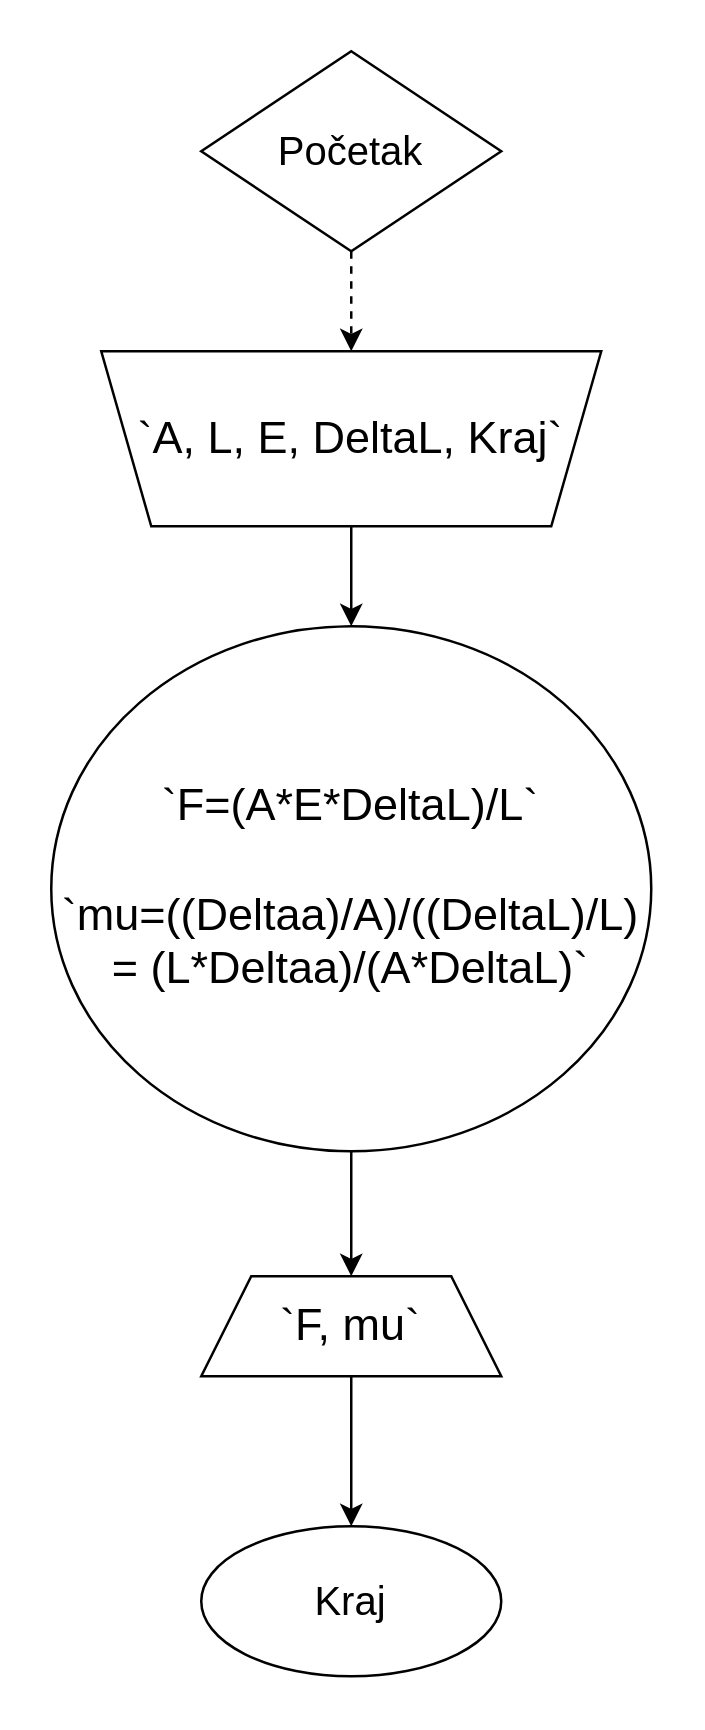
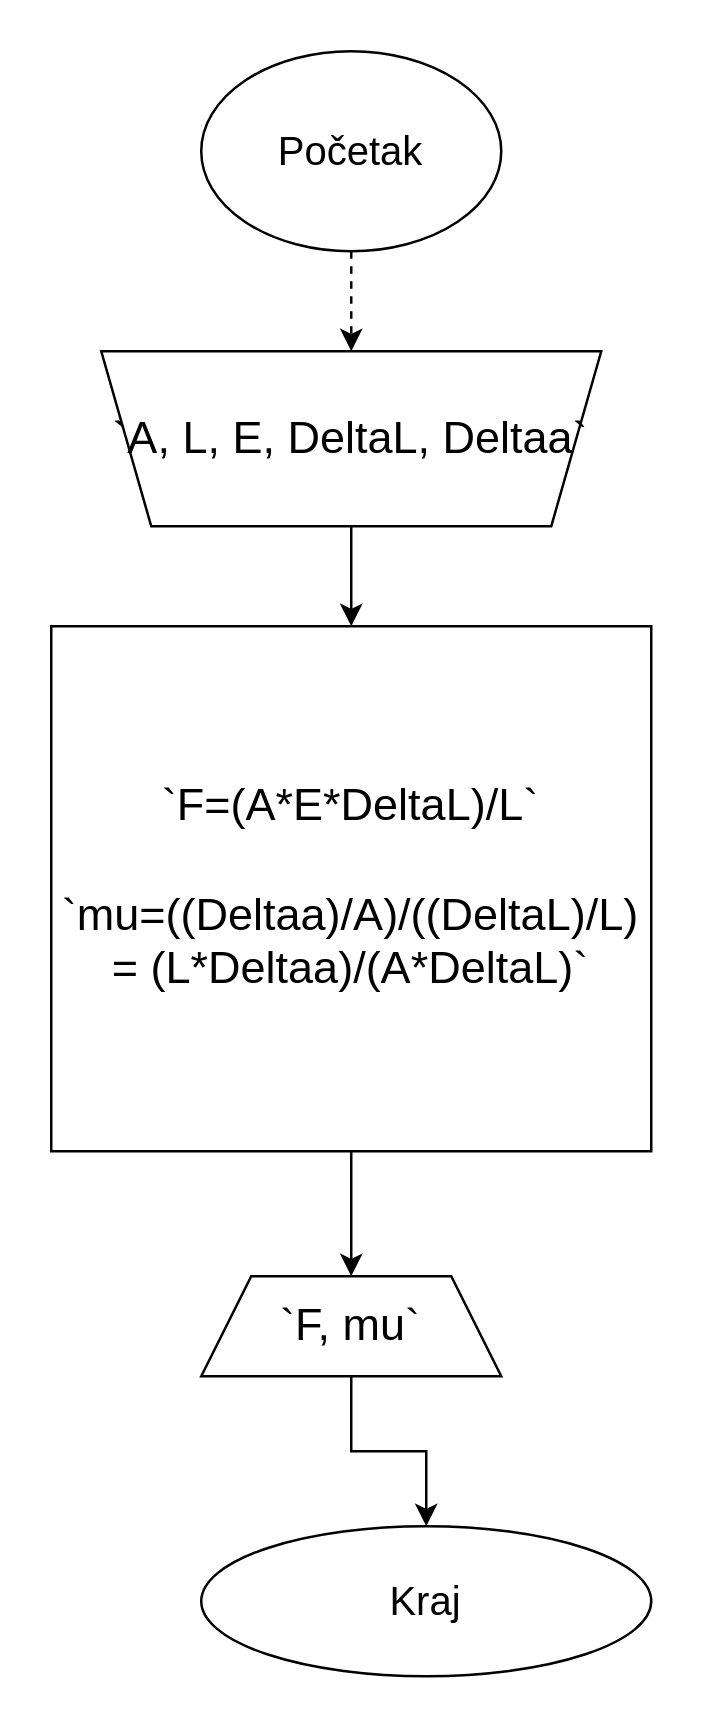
(351, 151) -> (351, 151)
(351, 439) -> (351, 439)
(351, 889) -> (351, 889)
(351, 1601) -> (426, 1601)
